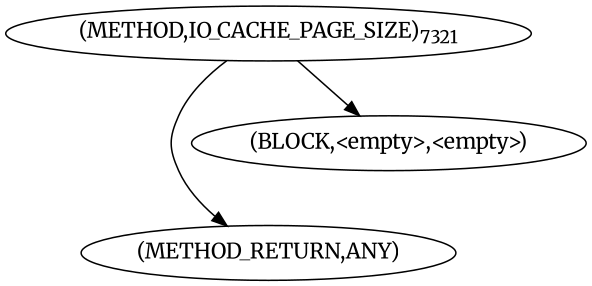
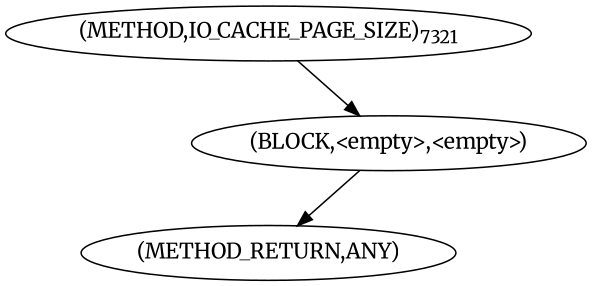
(172, 136) -> (334, 193)
